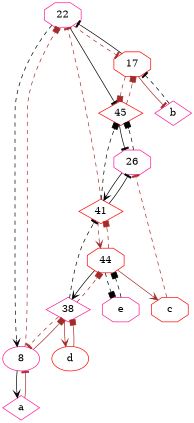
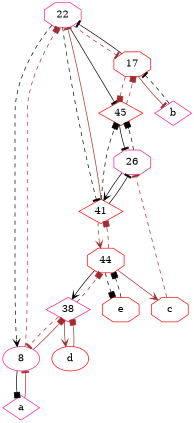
(87, 114) -> (87, 114)
(78, 259) -> (77, 113)
(121, 310) -> (121, 310)
(17, 381) -> (17, 381)
